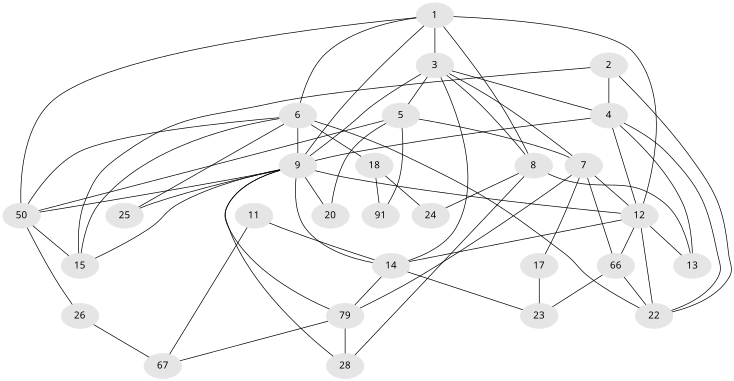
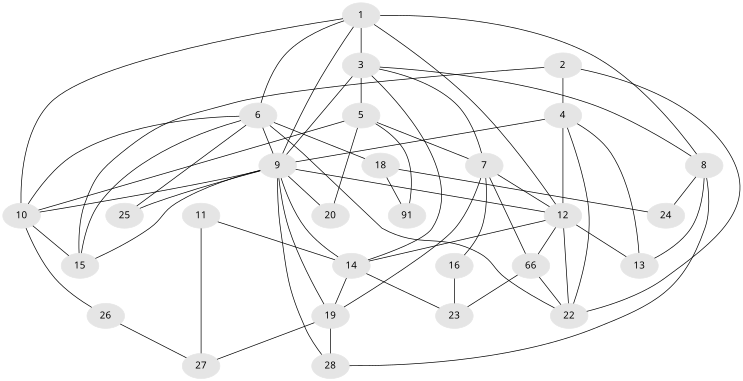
(522, 90) -> none
(22, 216) -> (22, 216)
(539, 266) -> (454, 266)
(345, 316) -> (331, 316)
(163, 366) -> (201, 366)
